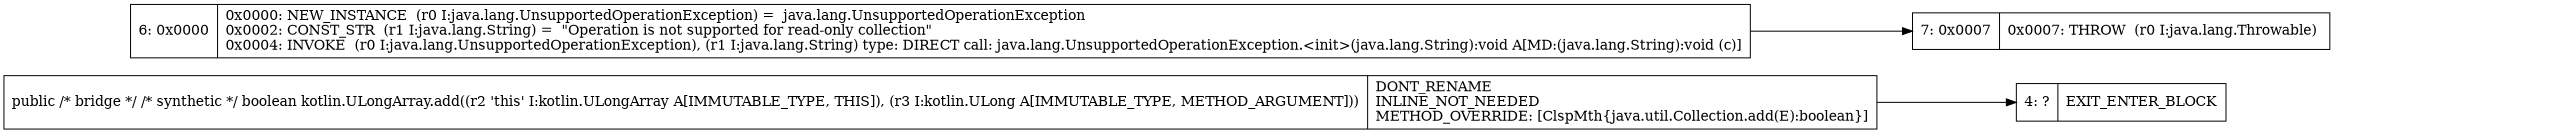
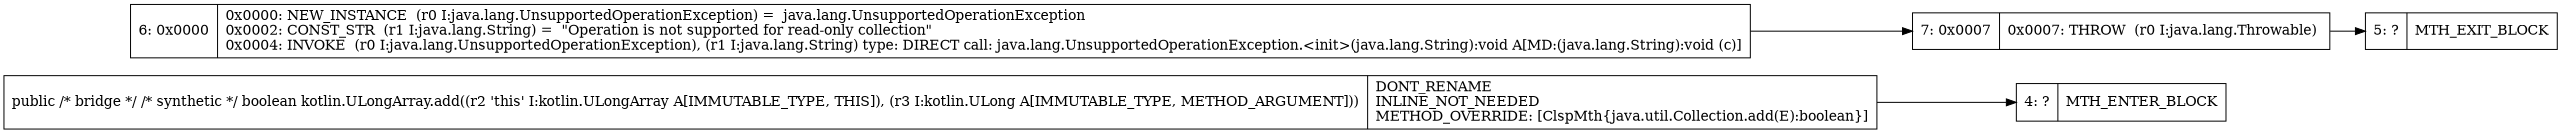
none -> (2461, 31)
(2141, 102) -> (2142, 102)
